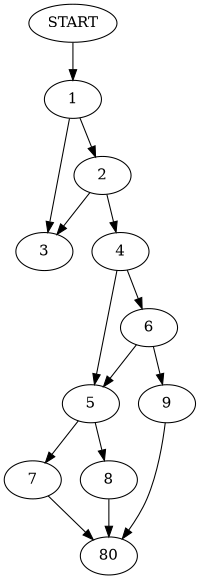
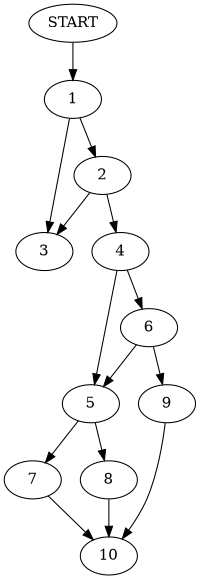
(109, 556) -> (109, 556)
